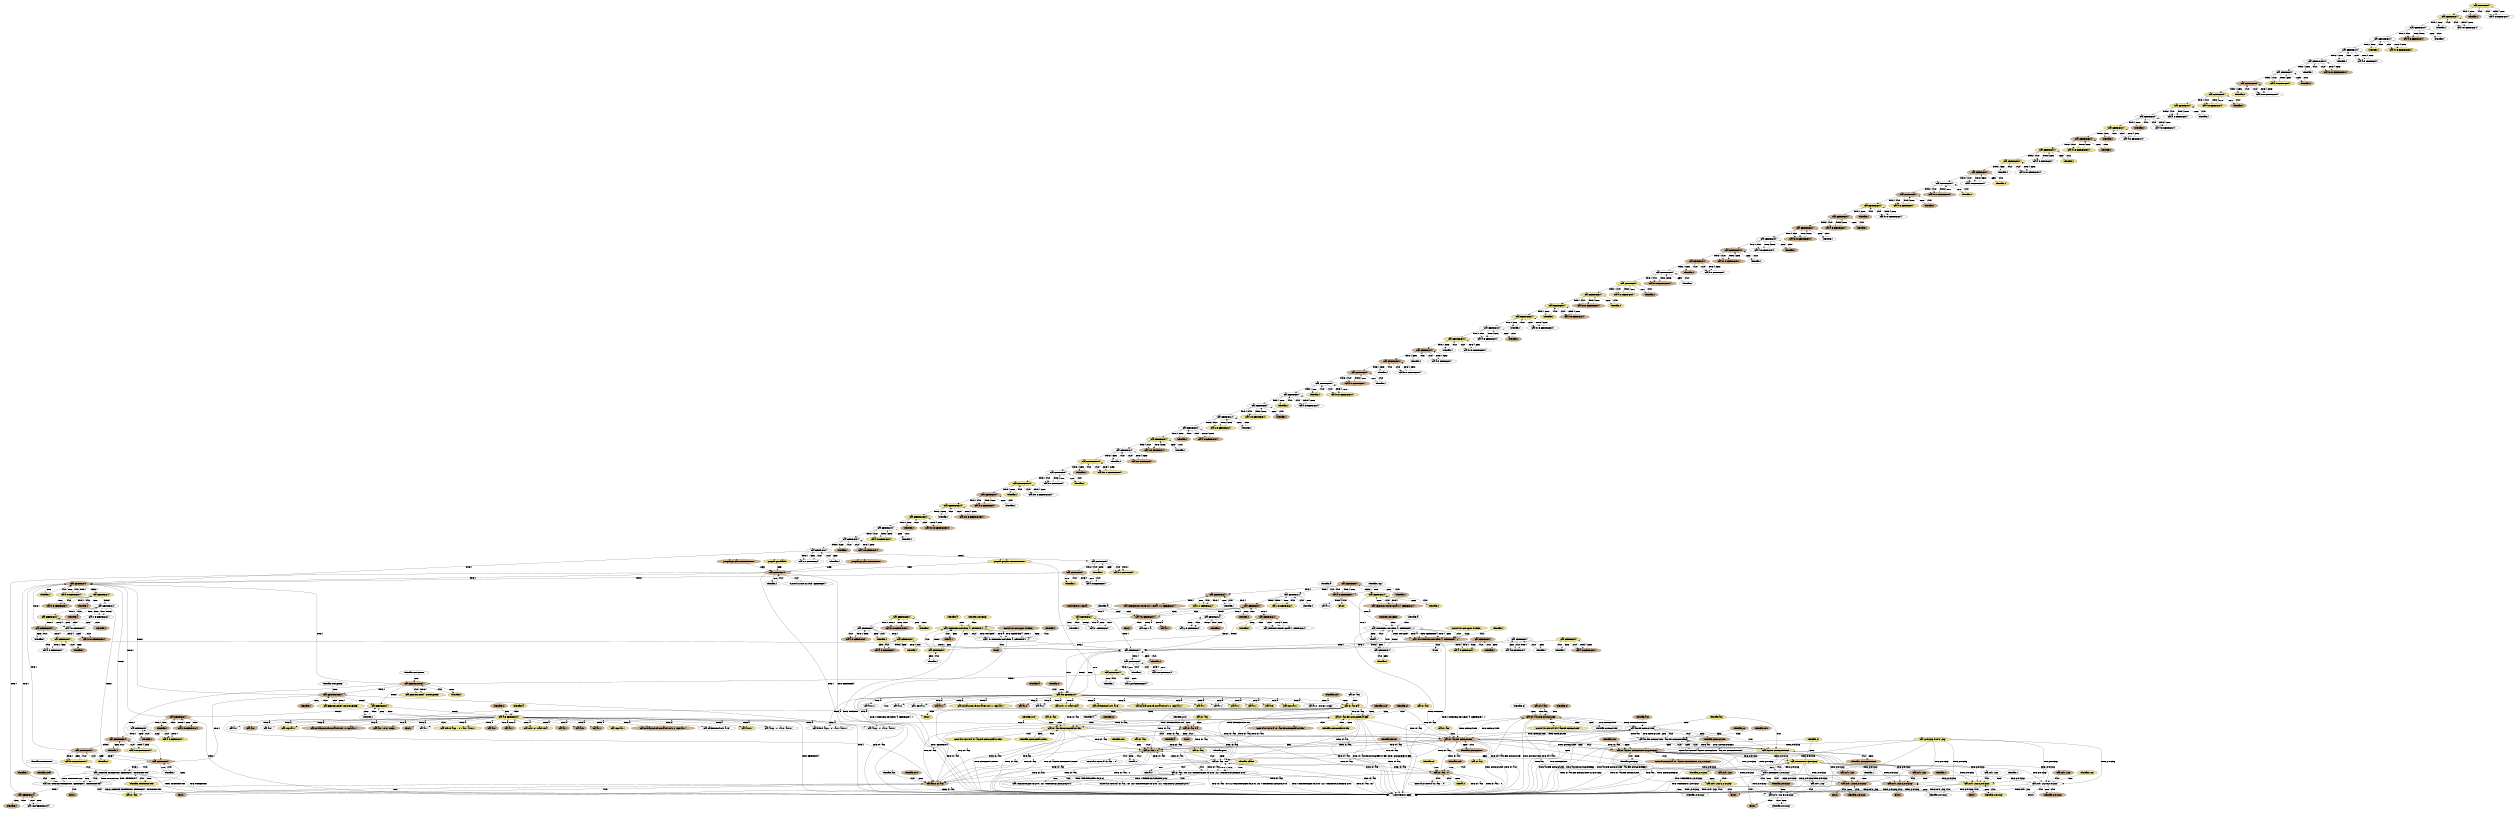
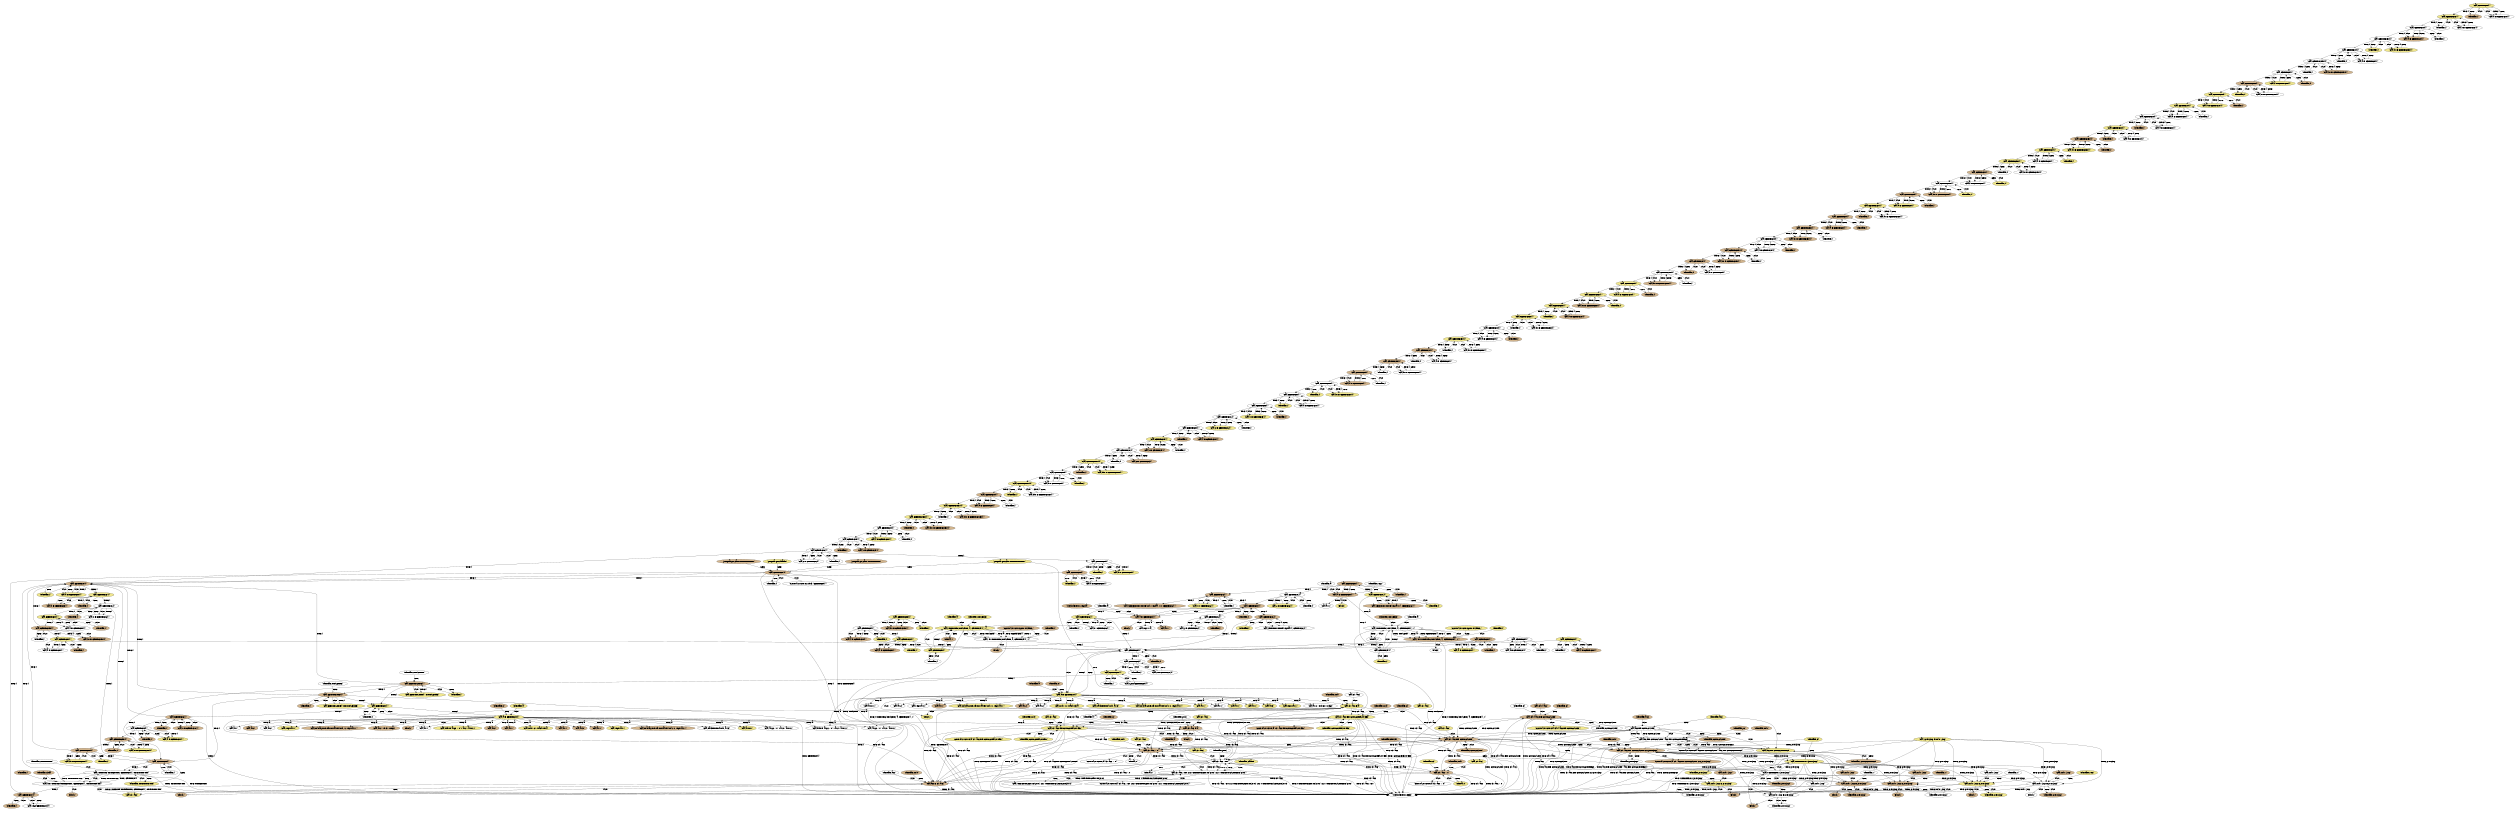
(1543, 712) -> (1543, 712)
(1598, 719) -> none
(1660, 733) -> none
